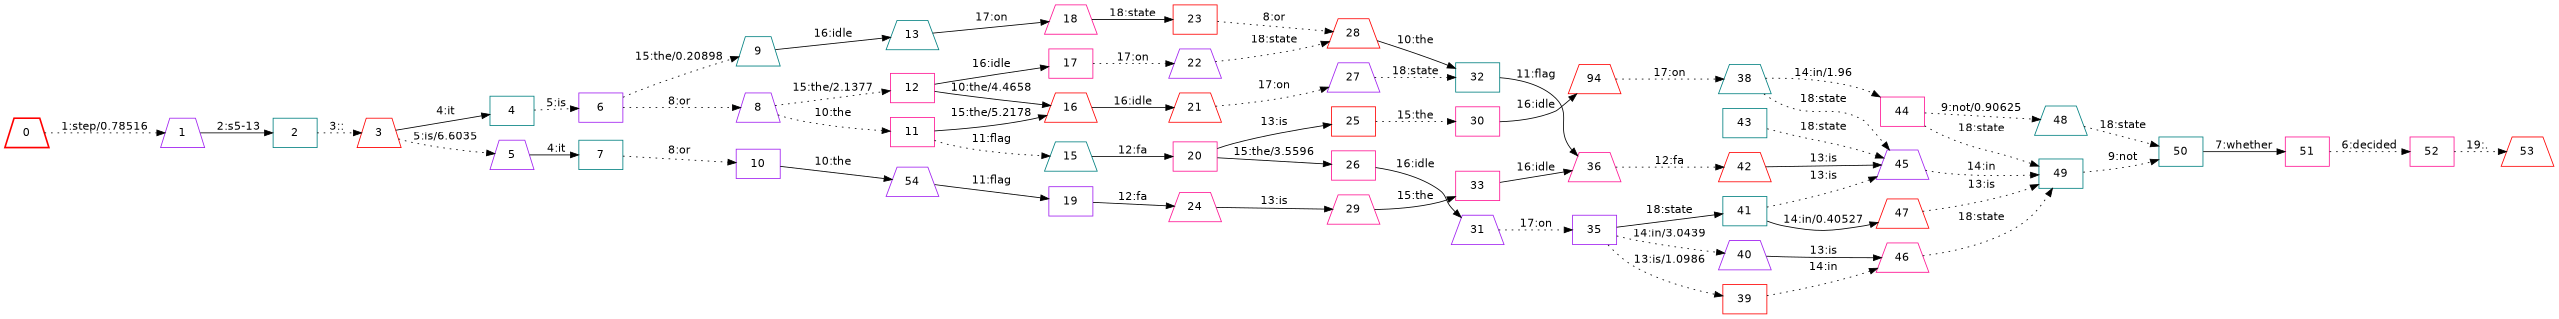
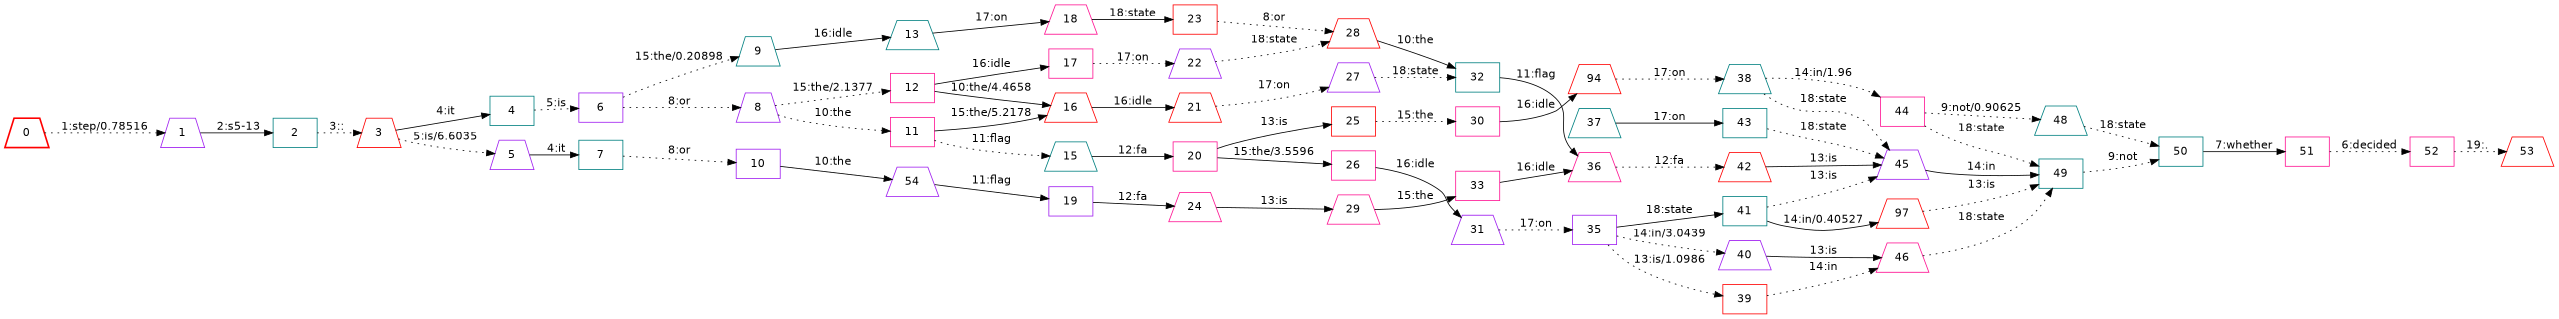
none -> (1595, 123)
(1978, 175) -> (1978, 175)
(1903, 214) -> (1903, 214)
